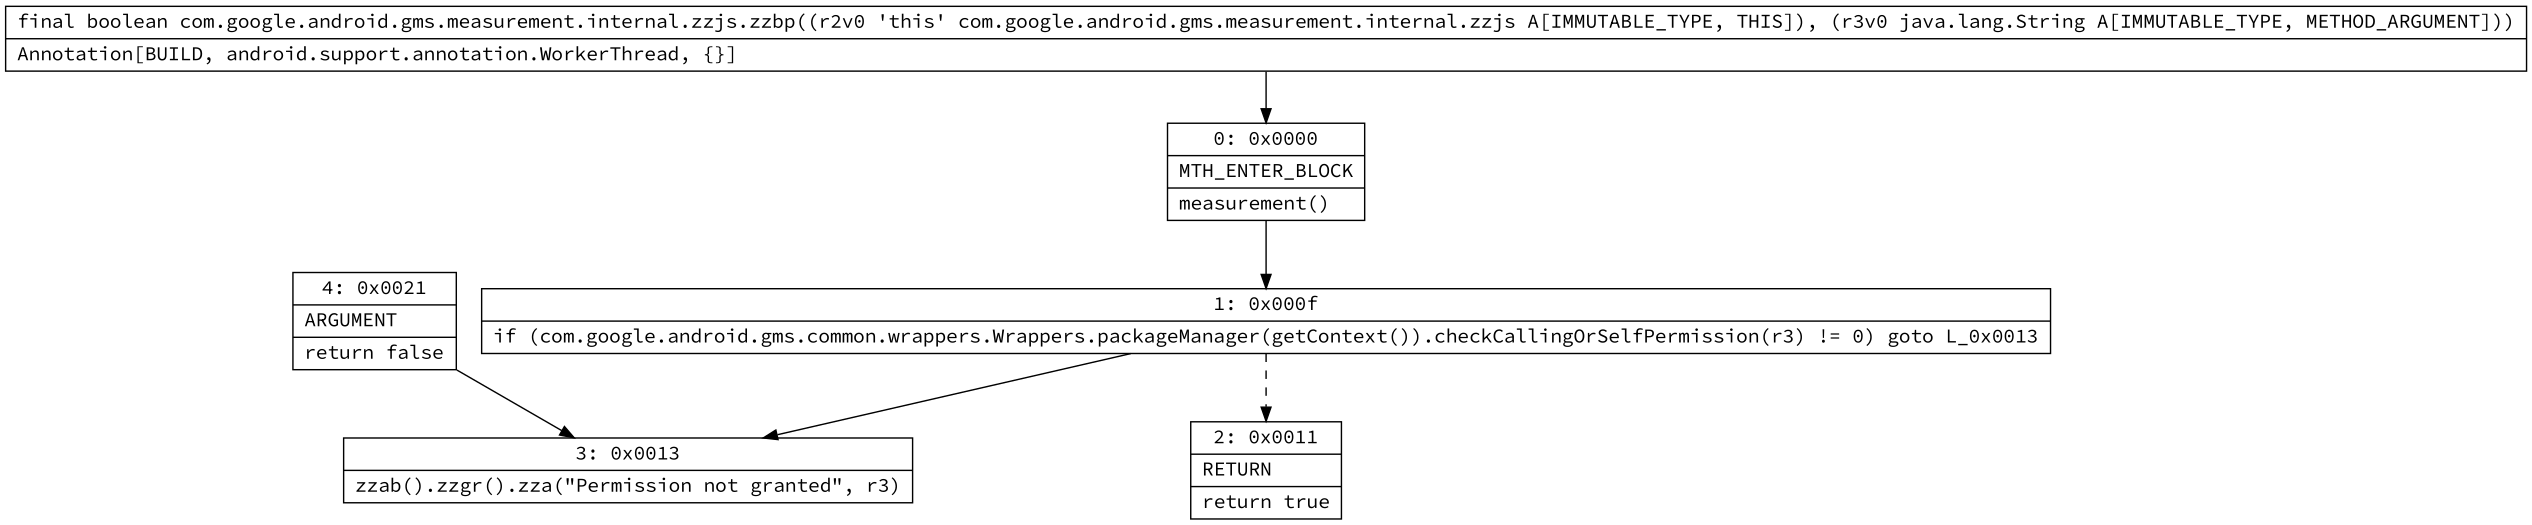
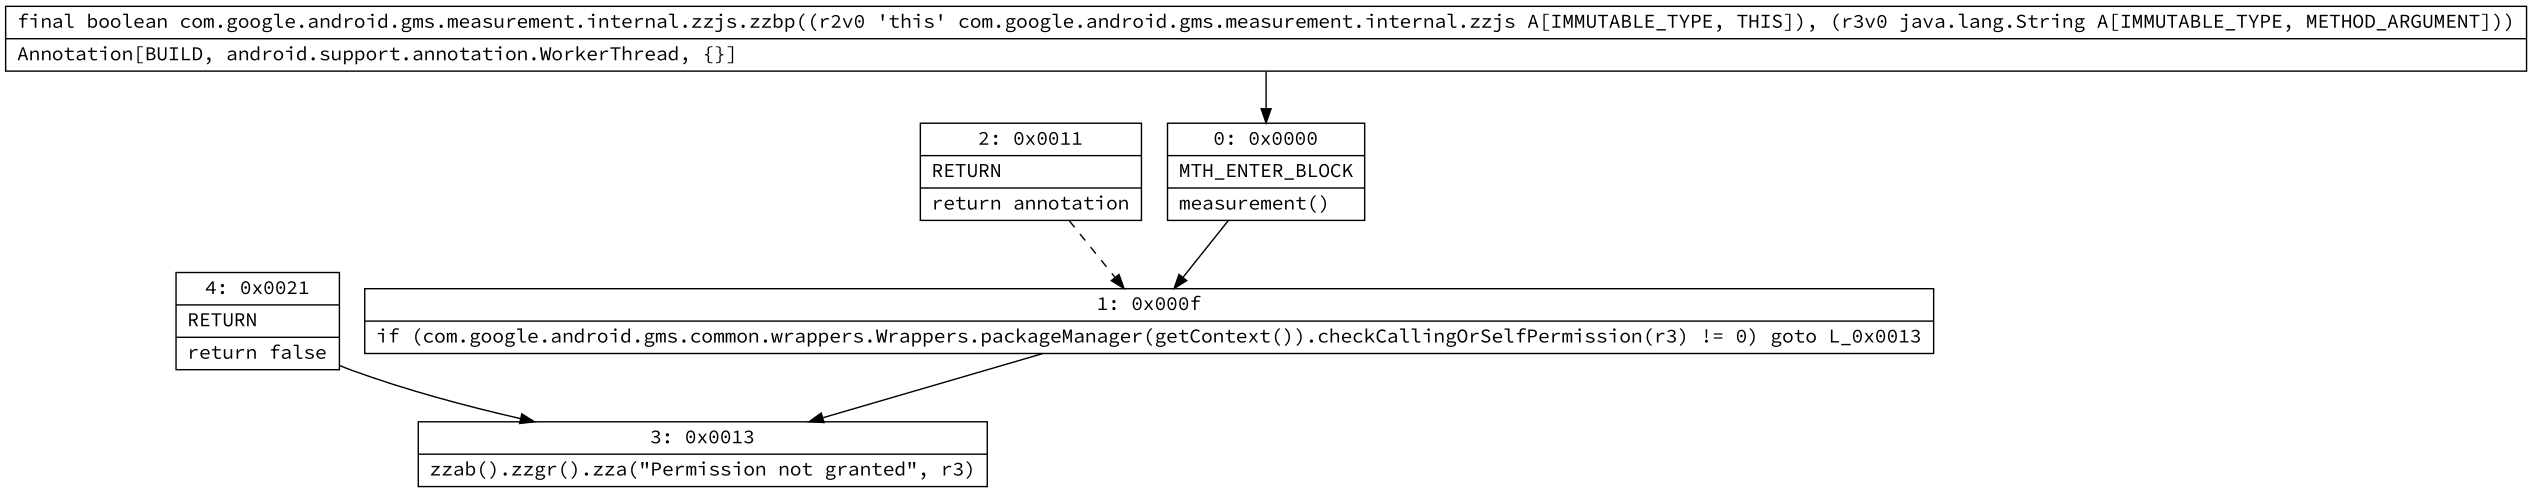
(351, 320) -> (223, 320)
(1266, 380) -> (1092, 249)
(1266, 502) -> (1031, 204)
